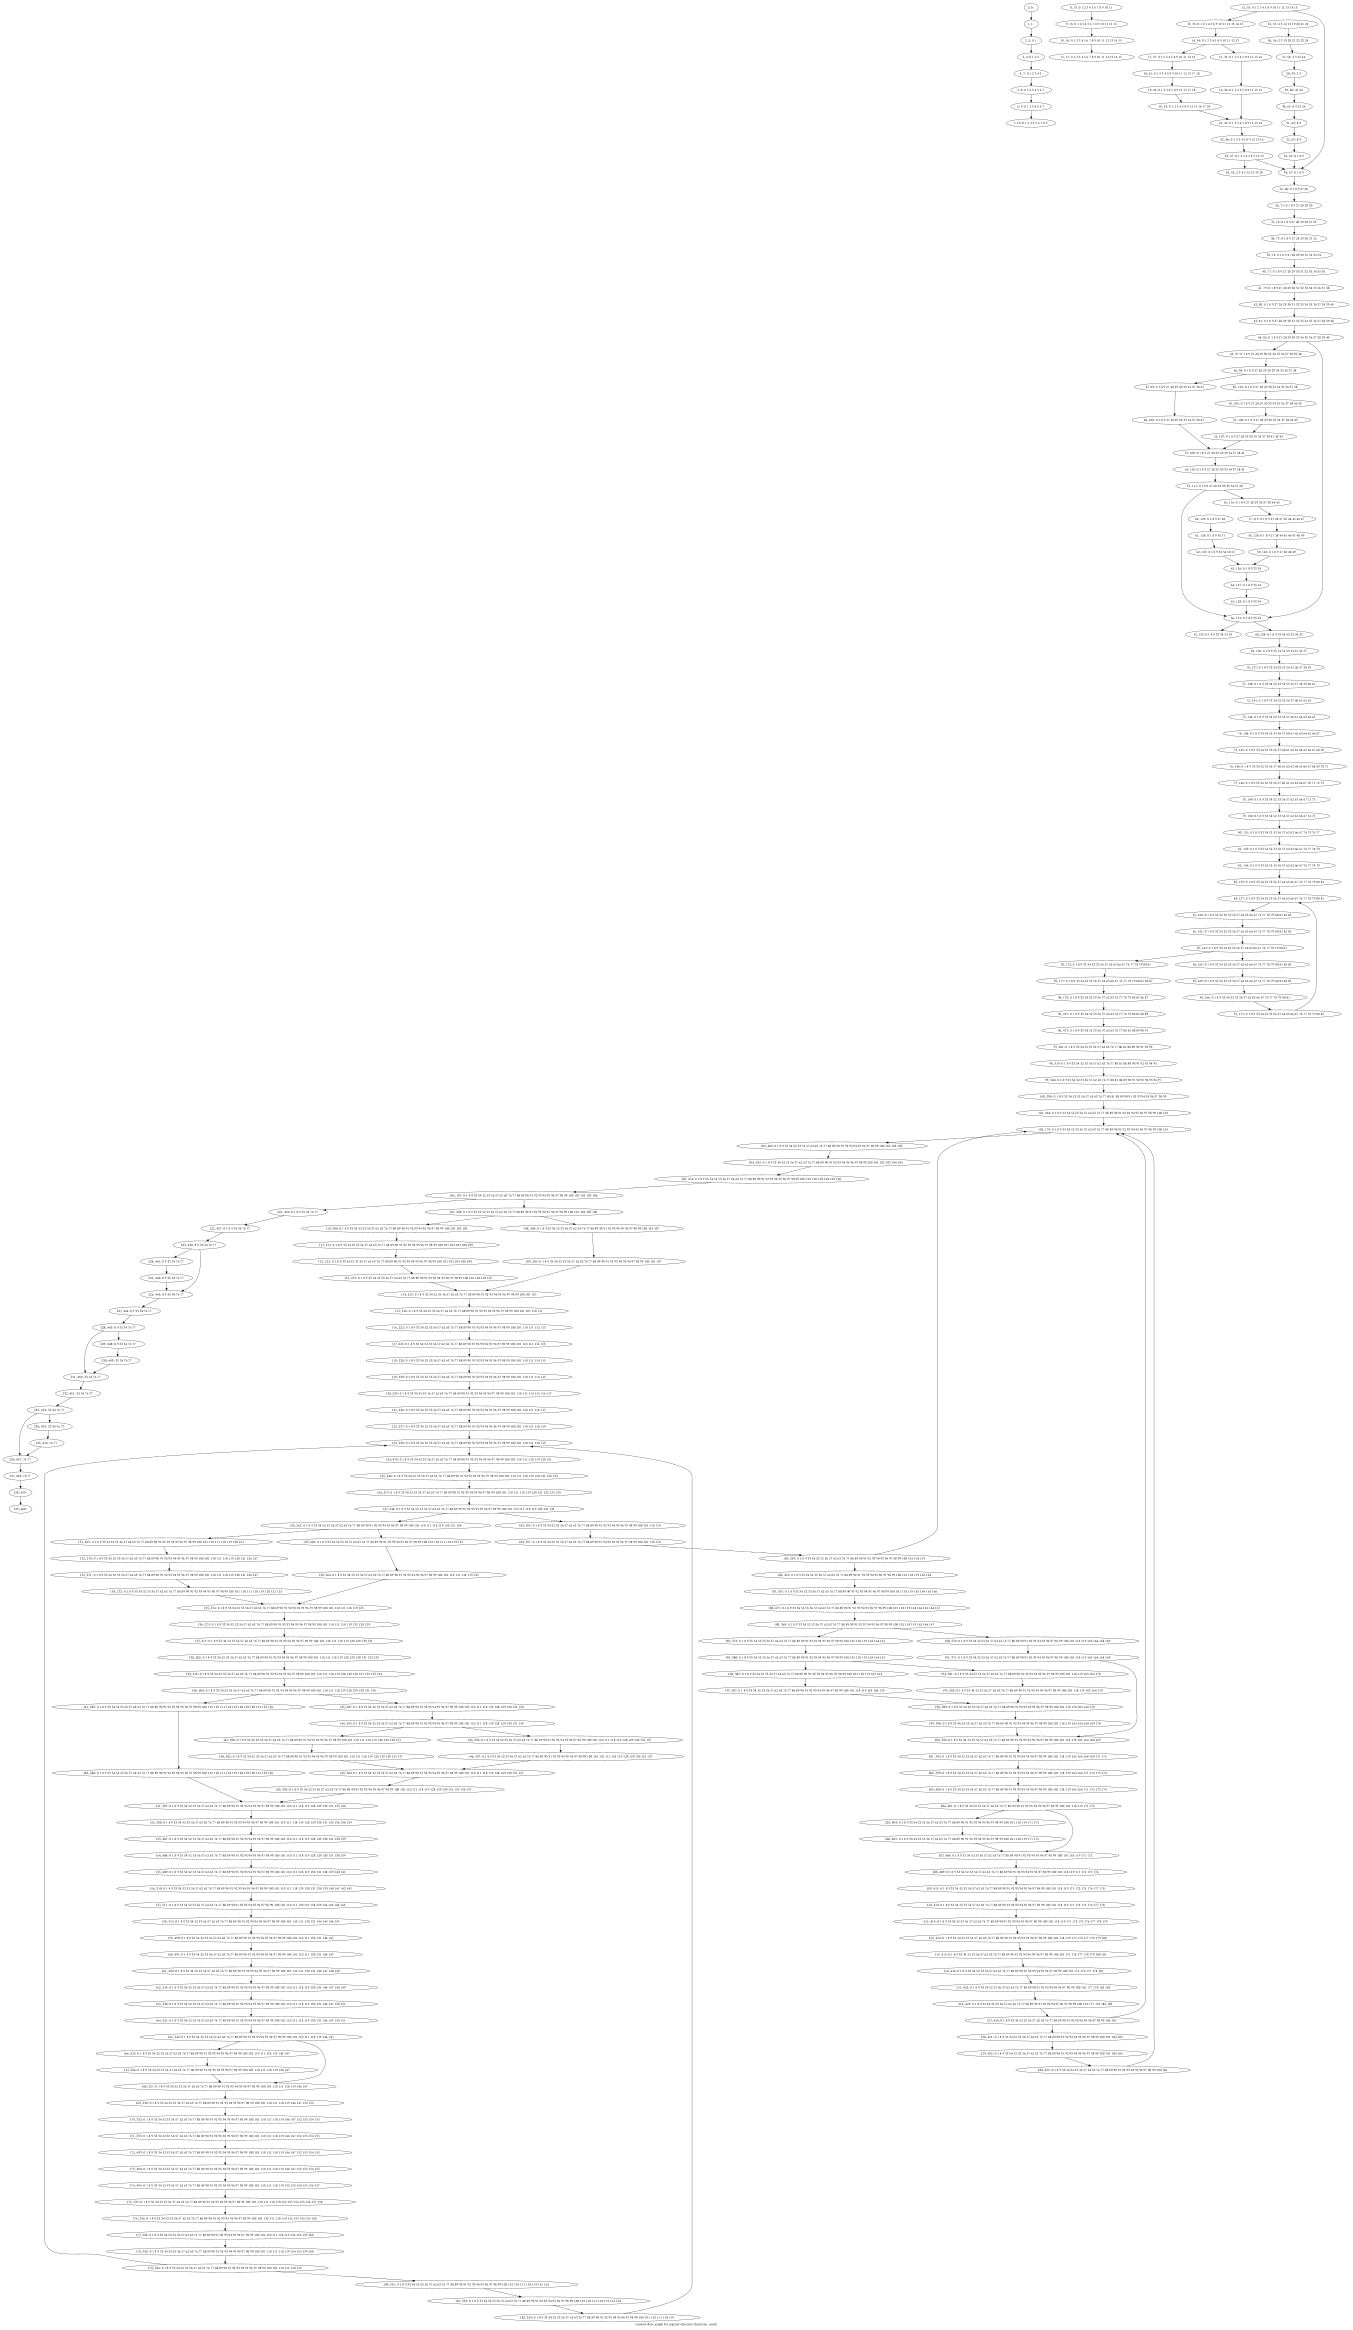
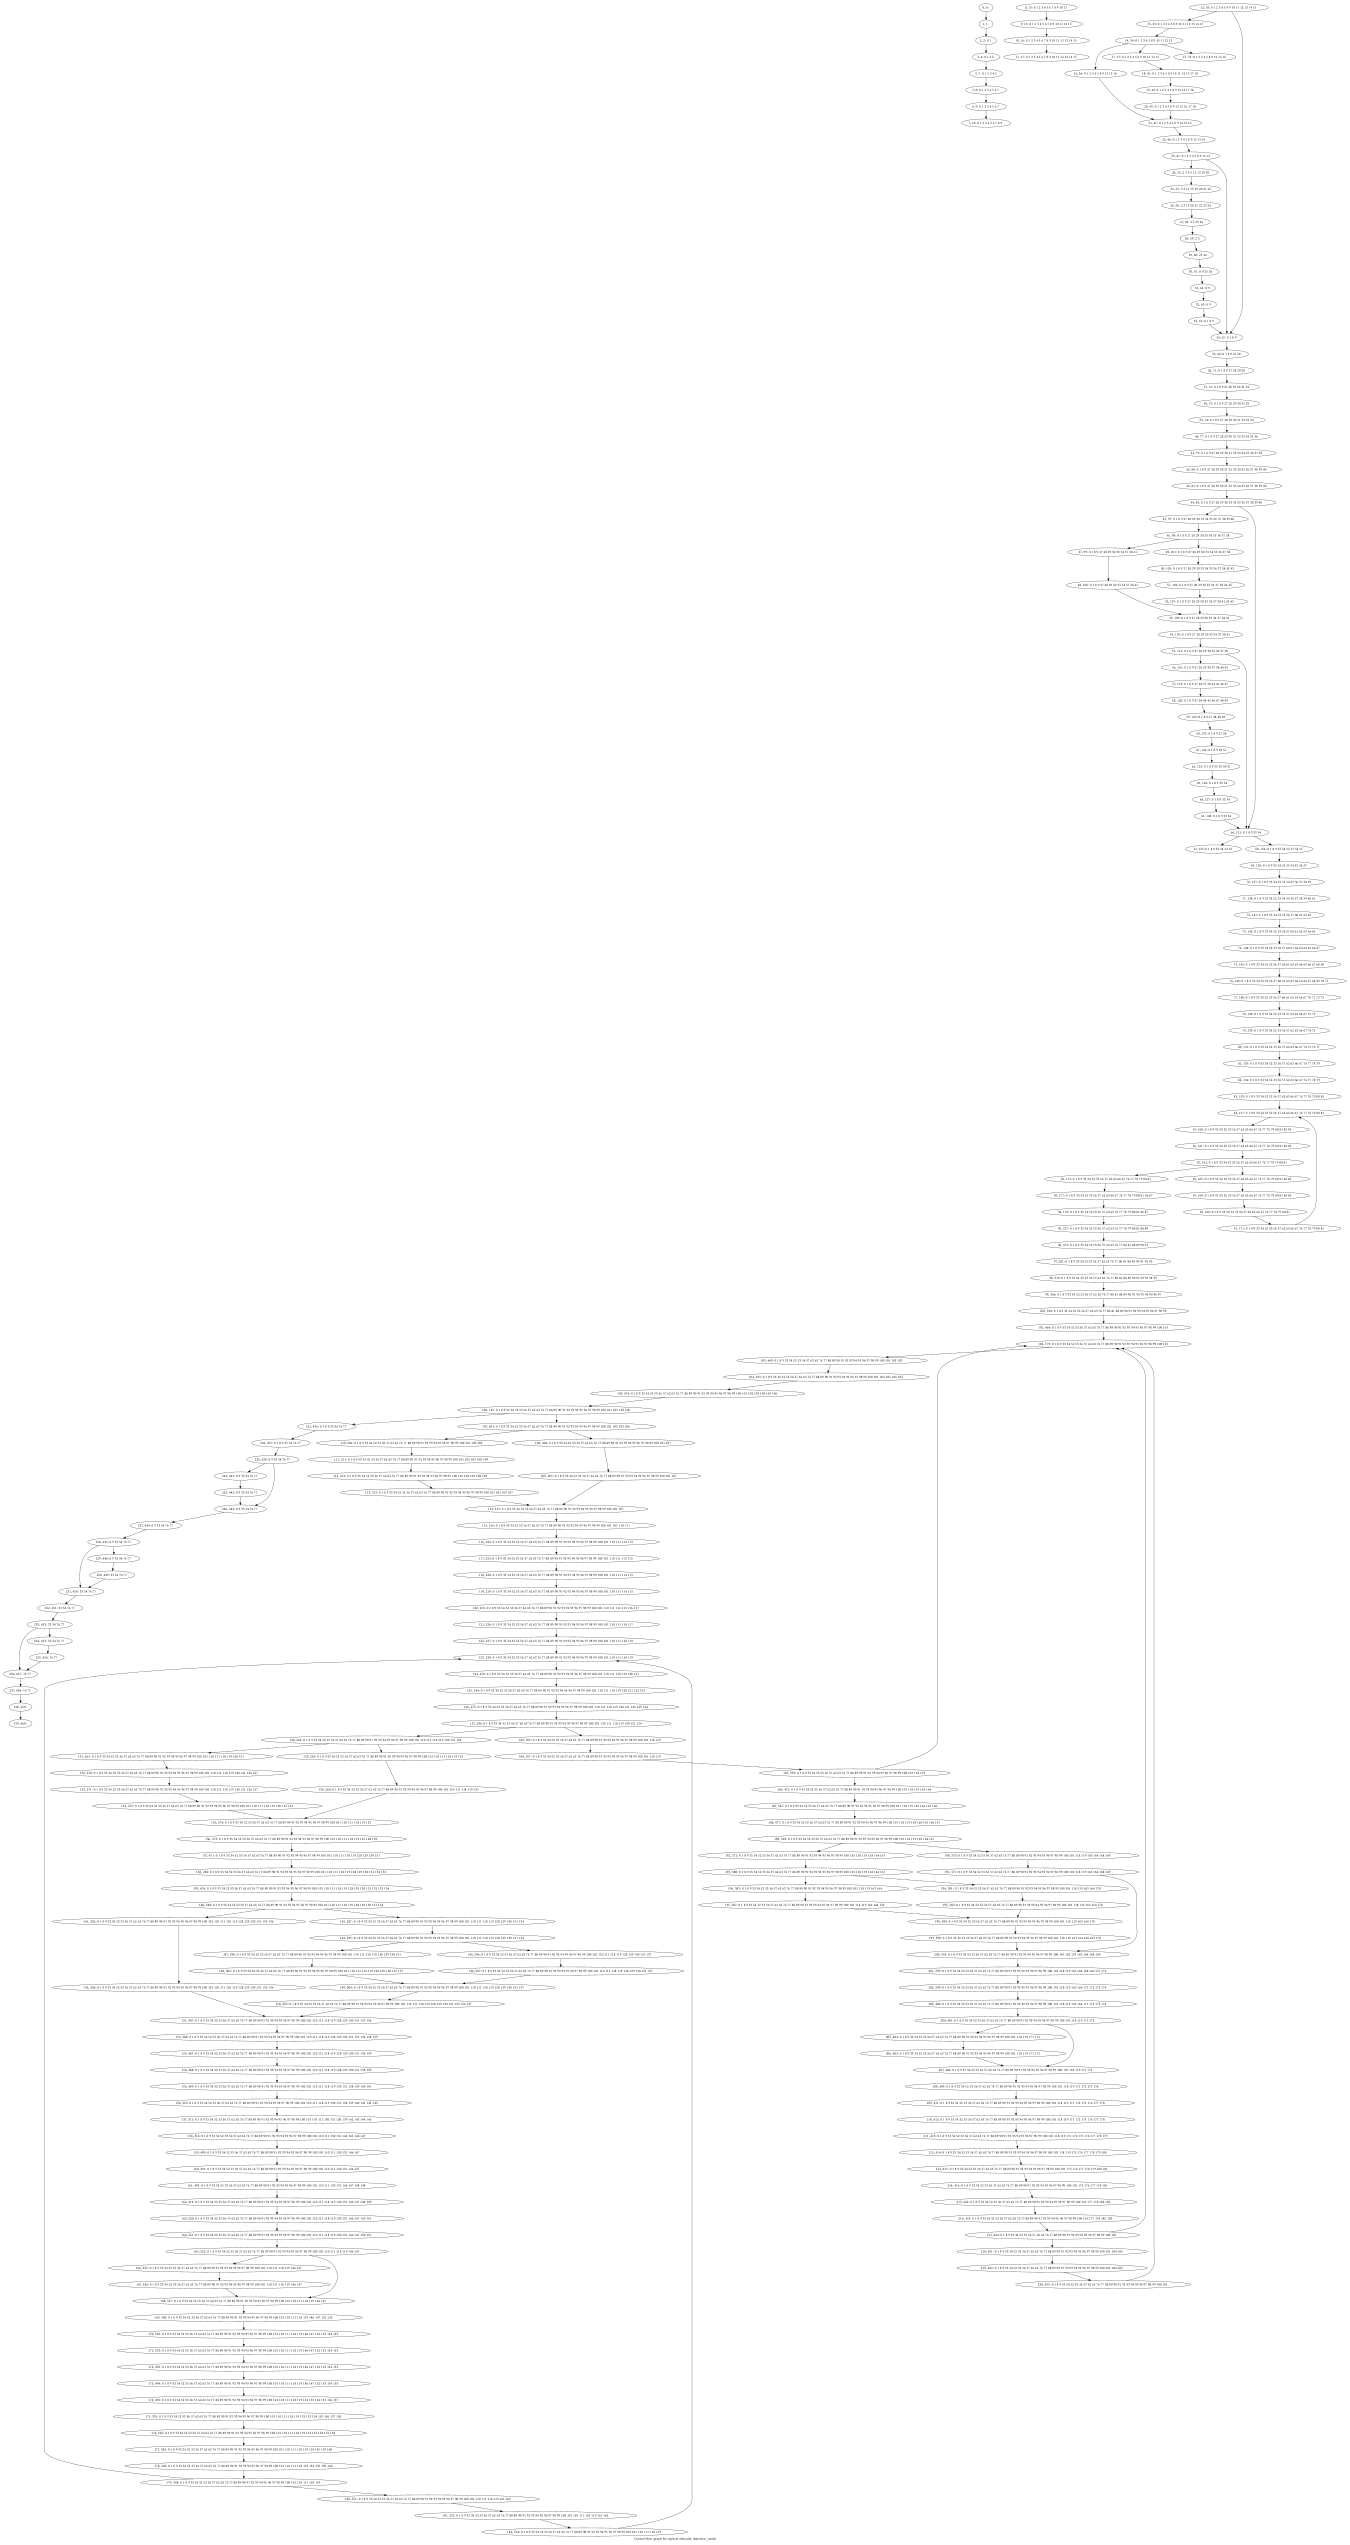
(1241, 72) -> (1106, 49)
(1031, 74) -> (986, 74)
none -> (1191, 180)
(1263, 560) -> (1209, 724)
